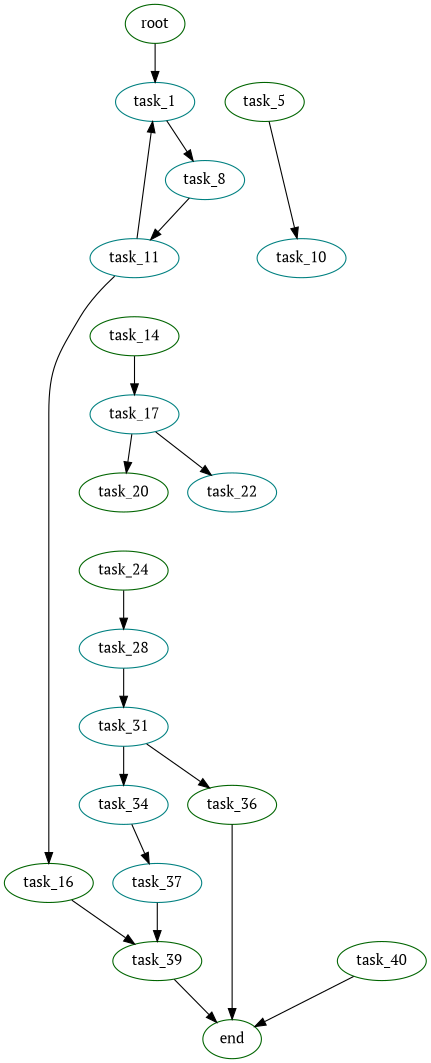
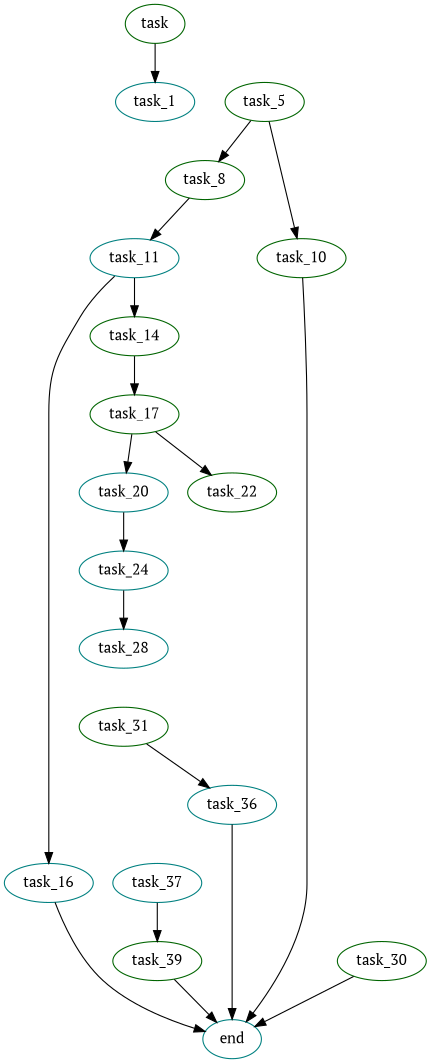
(155, 24) -> (155, 24)
(177, 136) -> (238, 137)
(205, 180) -> (205, 180)
(144, 186) -> (135, 292)
(302, 258) -> (302, 258)
(135, 414) -> (135, 414)
(124, 492) -> (124, 492)
(232, 492) -> (232, 492)
none -> (124, 526)
(124, 571) -> (124, 571)
none -> (307, 652)
(124, 682) -> none
(124, 727) -> (124, 727)
(124, 805) -> none
(232, 805) -> (232, 805)
(49, 883) -> (49, 883)
(99, 919) -> (107, 984)
(382, 961) -> (382, 961)
(232, 1039) -> (232, 1039)
